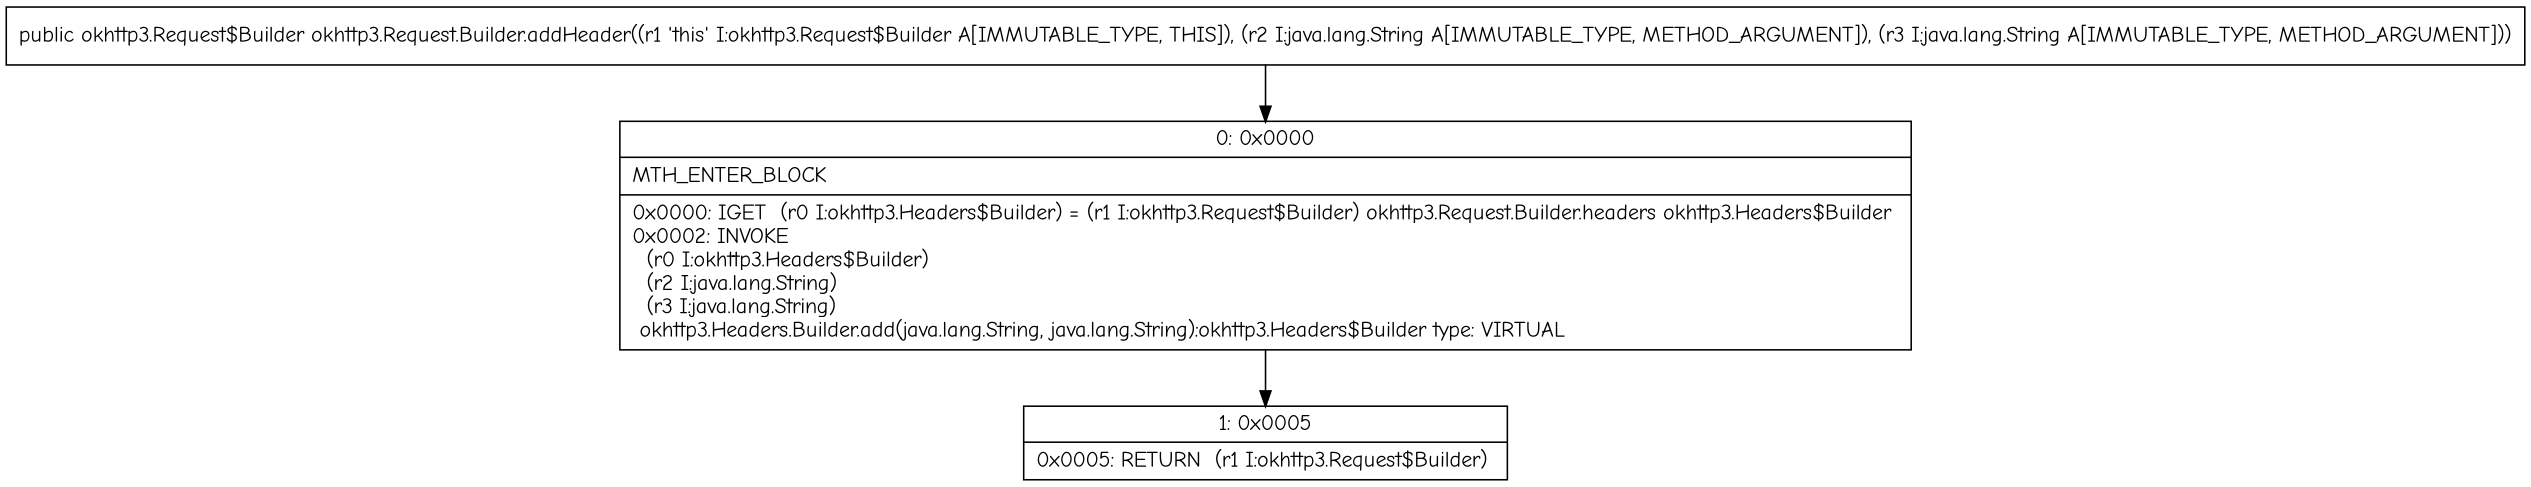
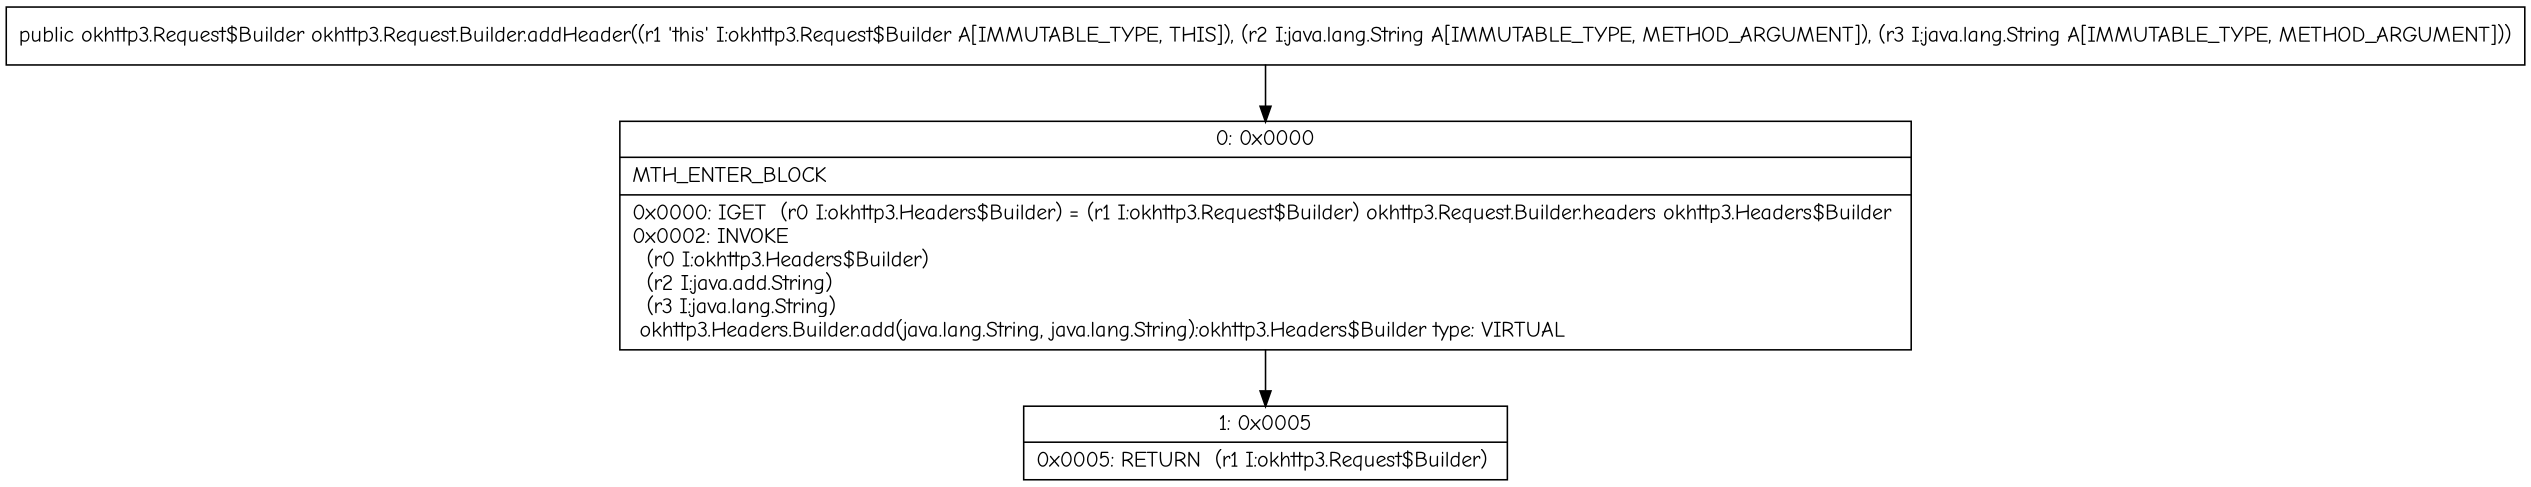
(735, 283) -> (733, 283)
